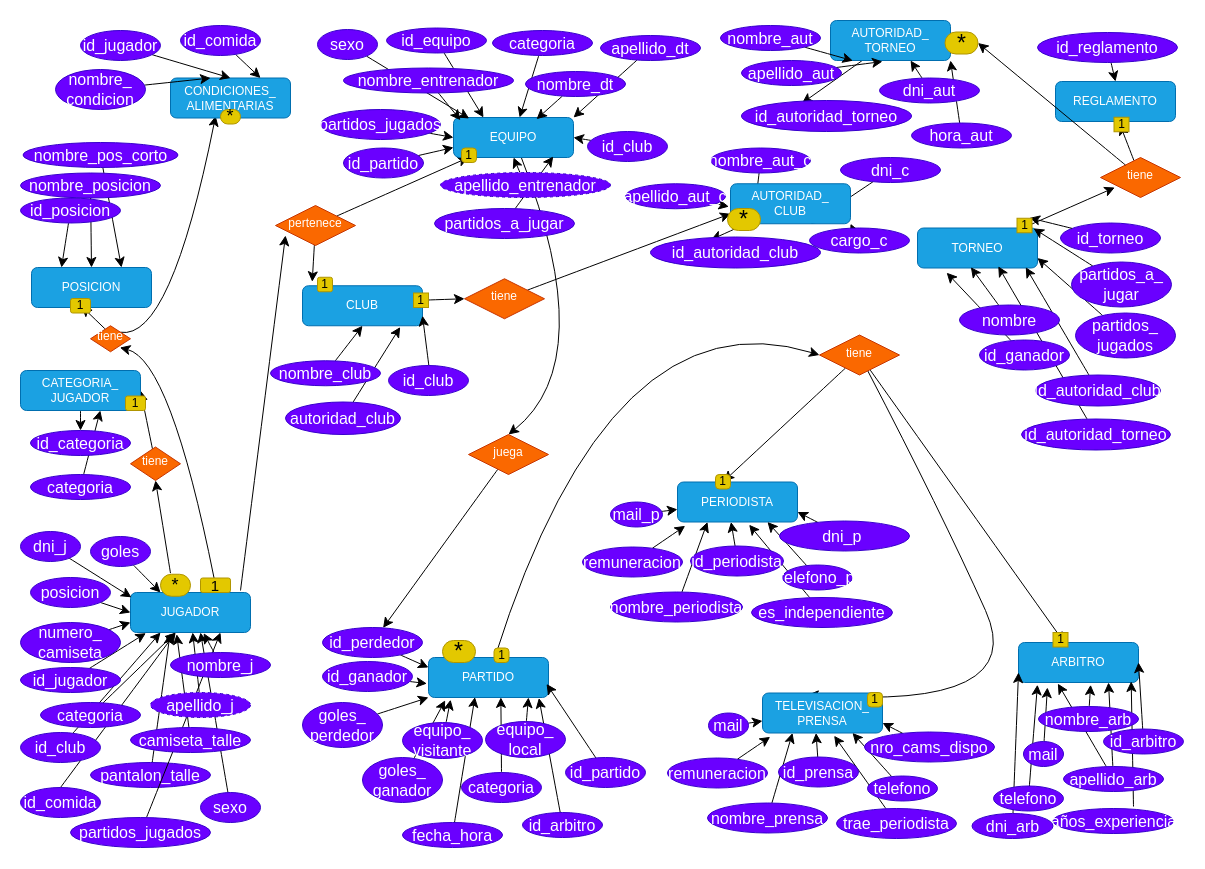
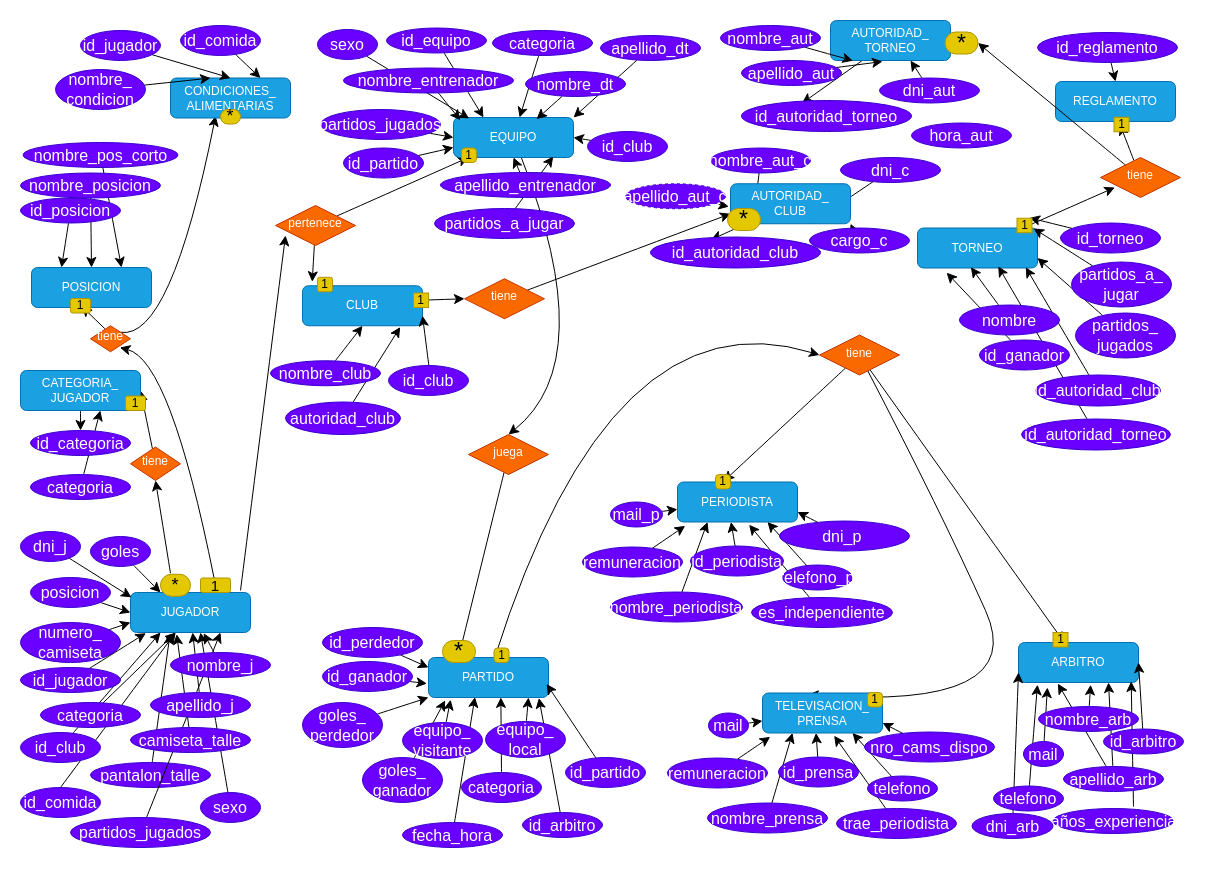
(958, 111) -> none
(526, 185) -> (526, 185)
(676, 196) -> (676, 196)
(442, 546) -> (483, 557)
(201, 705) -> (201, 705)
